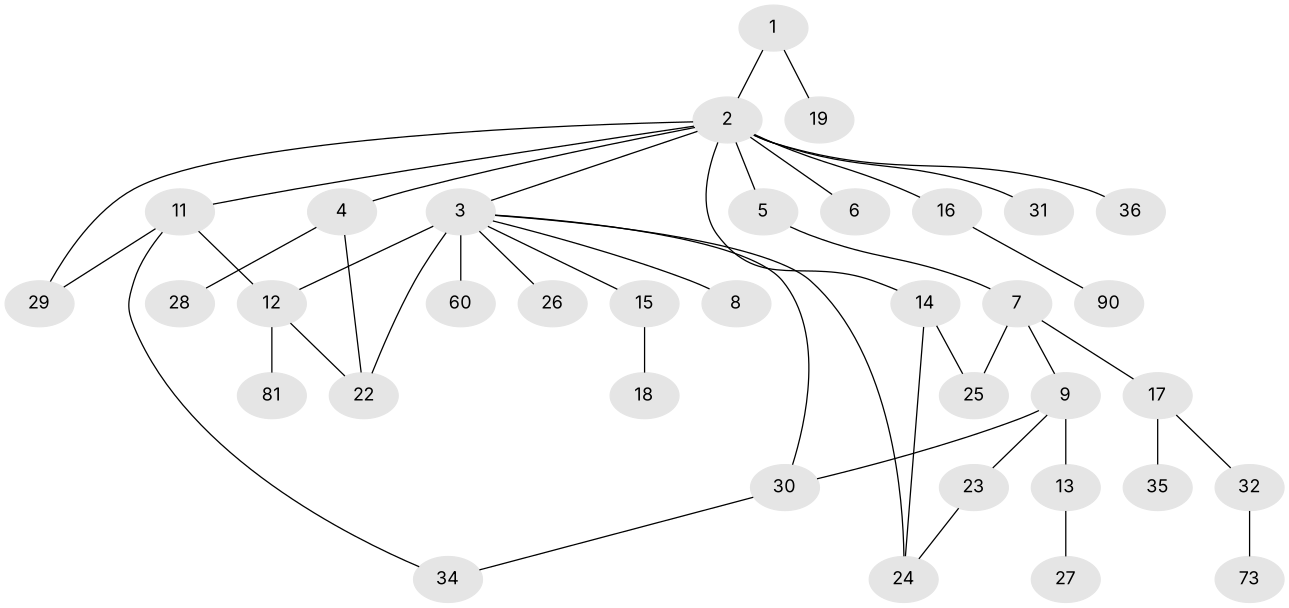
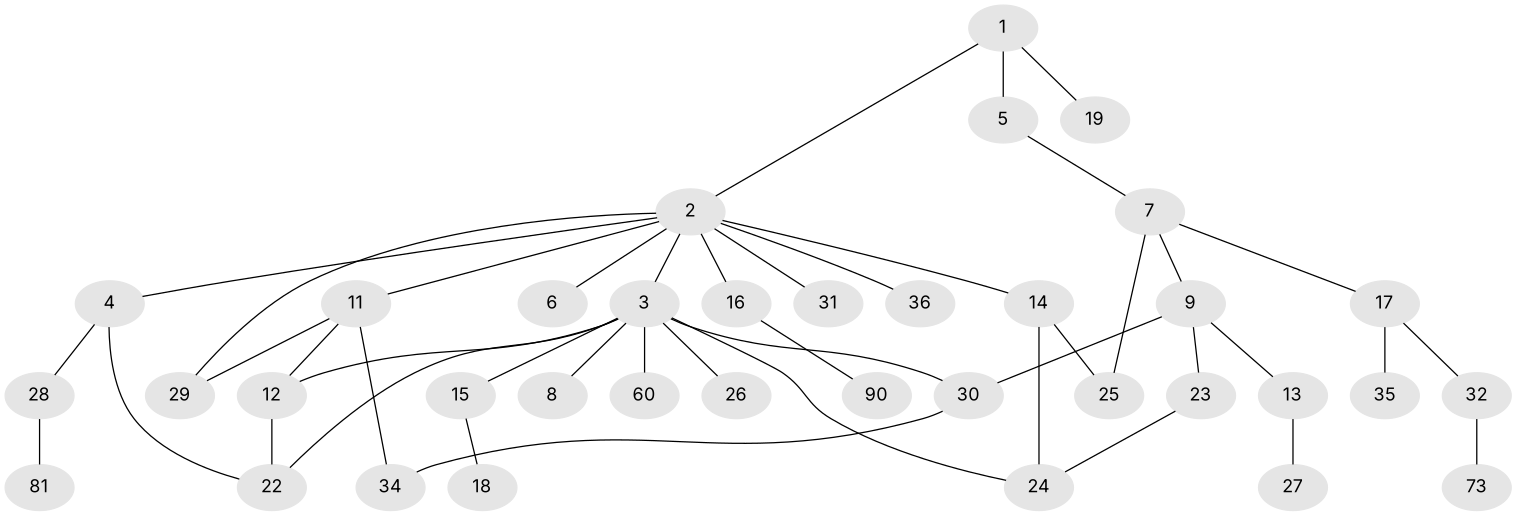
(745, 166) -> (1003, 74)
(272, 350) -> (40, 442)
